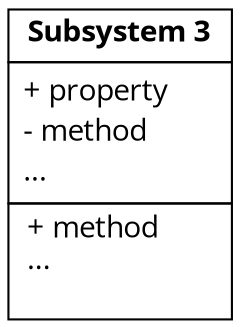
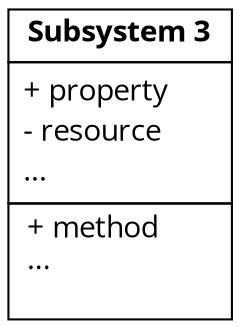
(85, 132) -> (93, 132)
